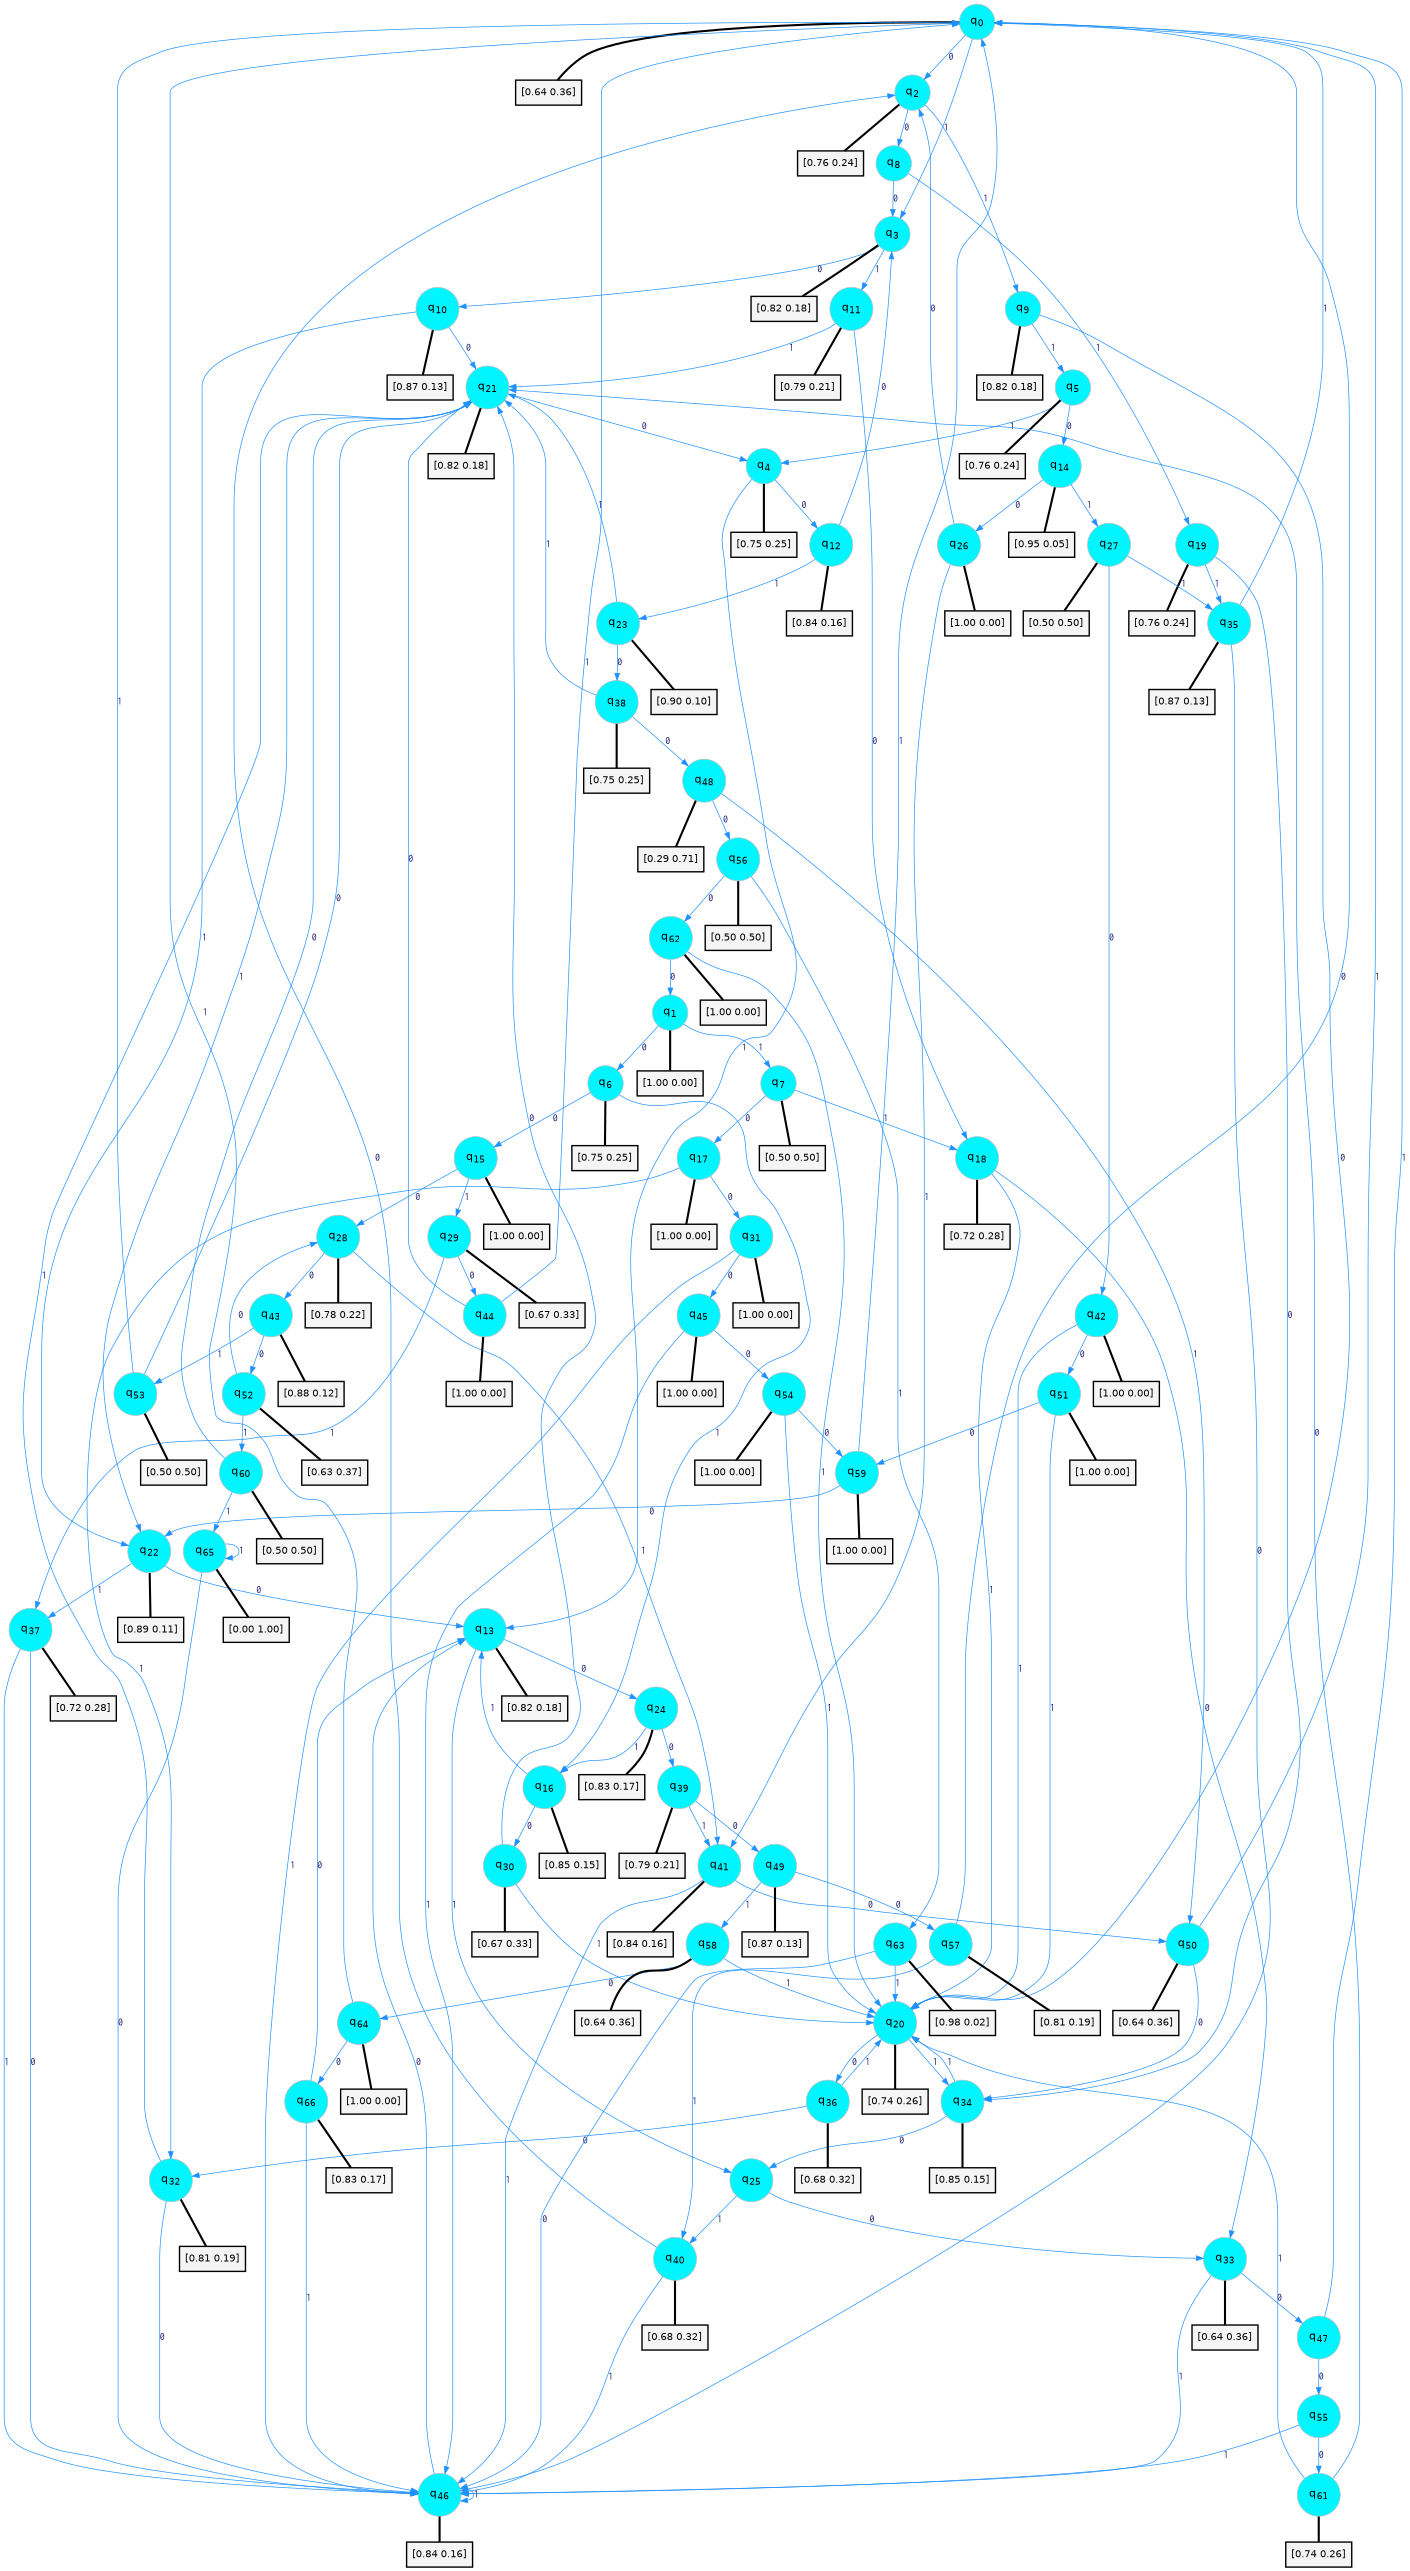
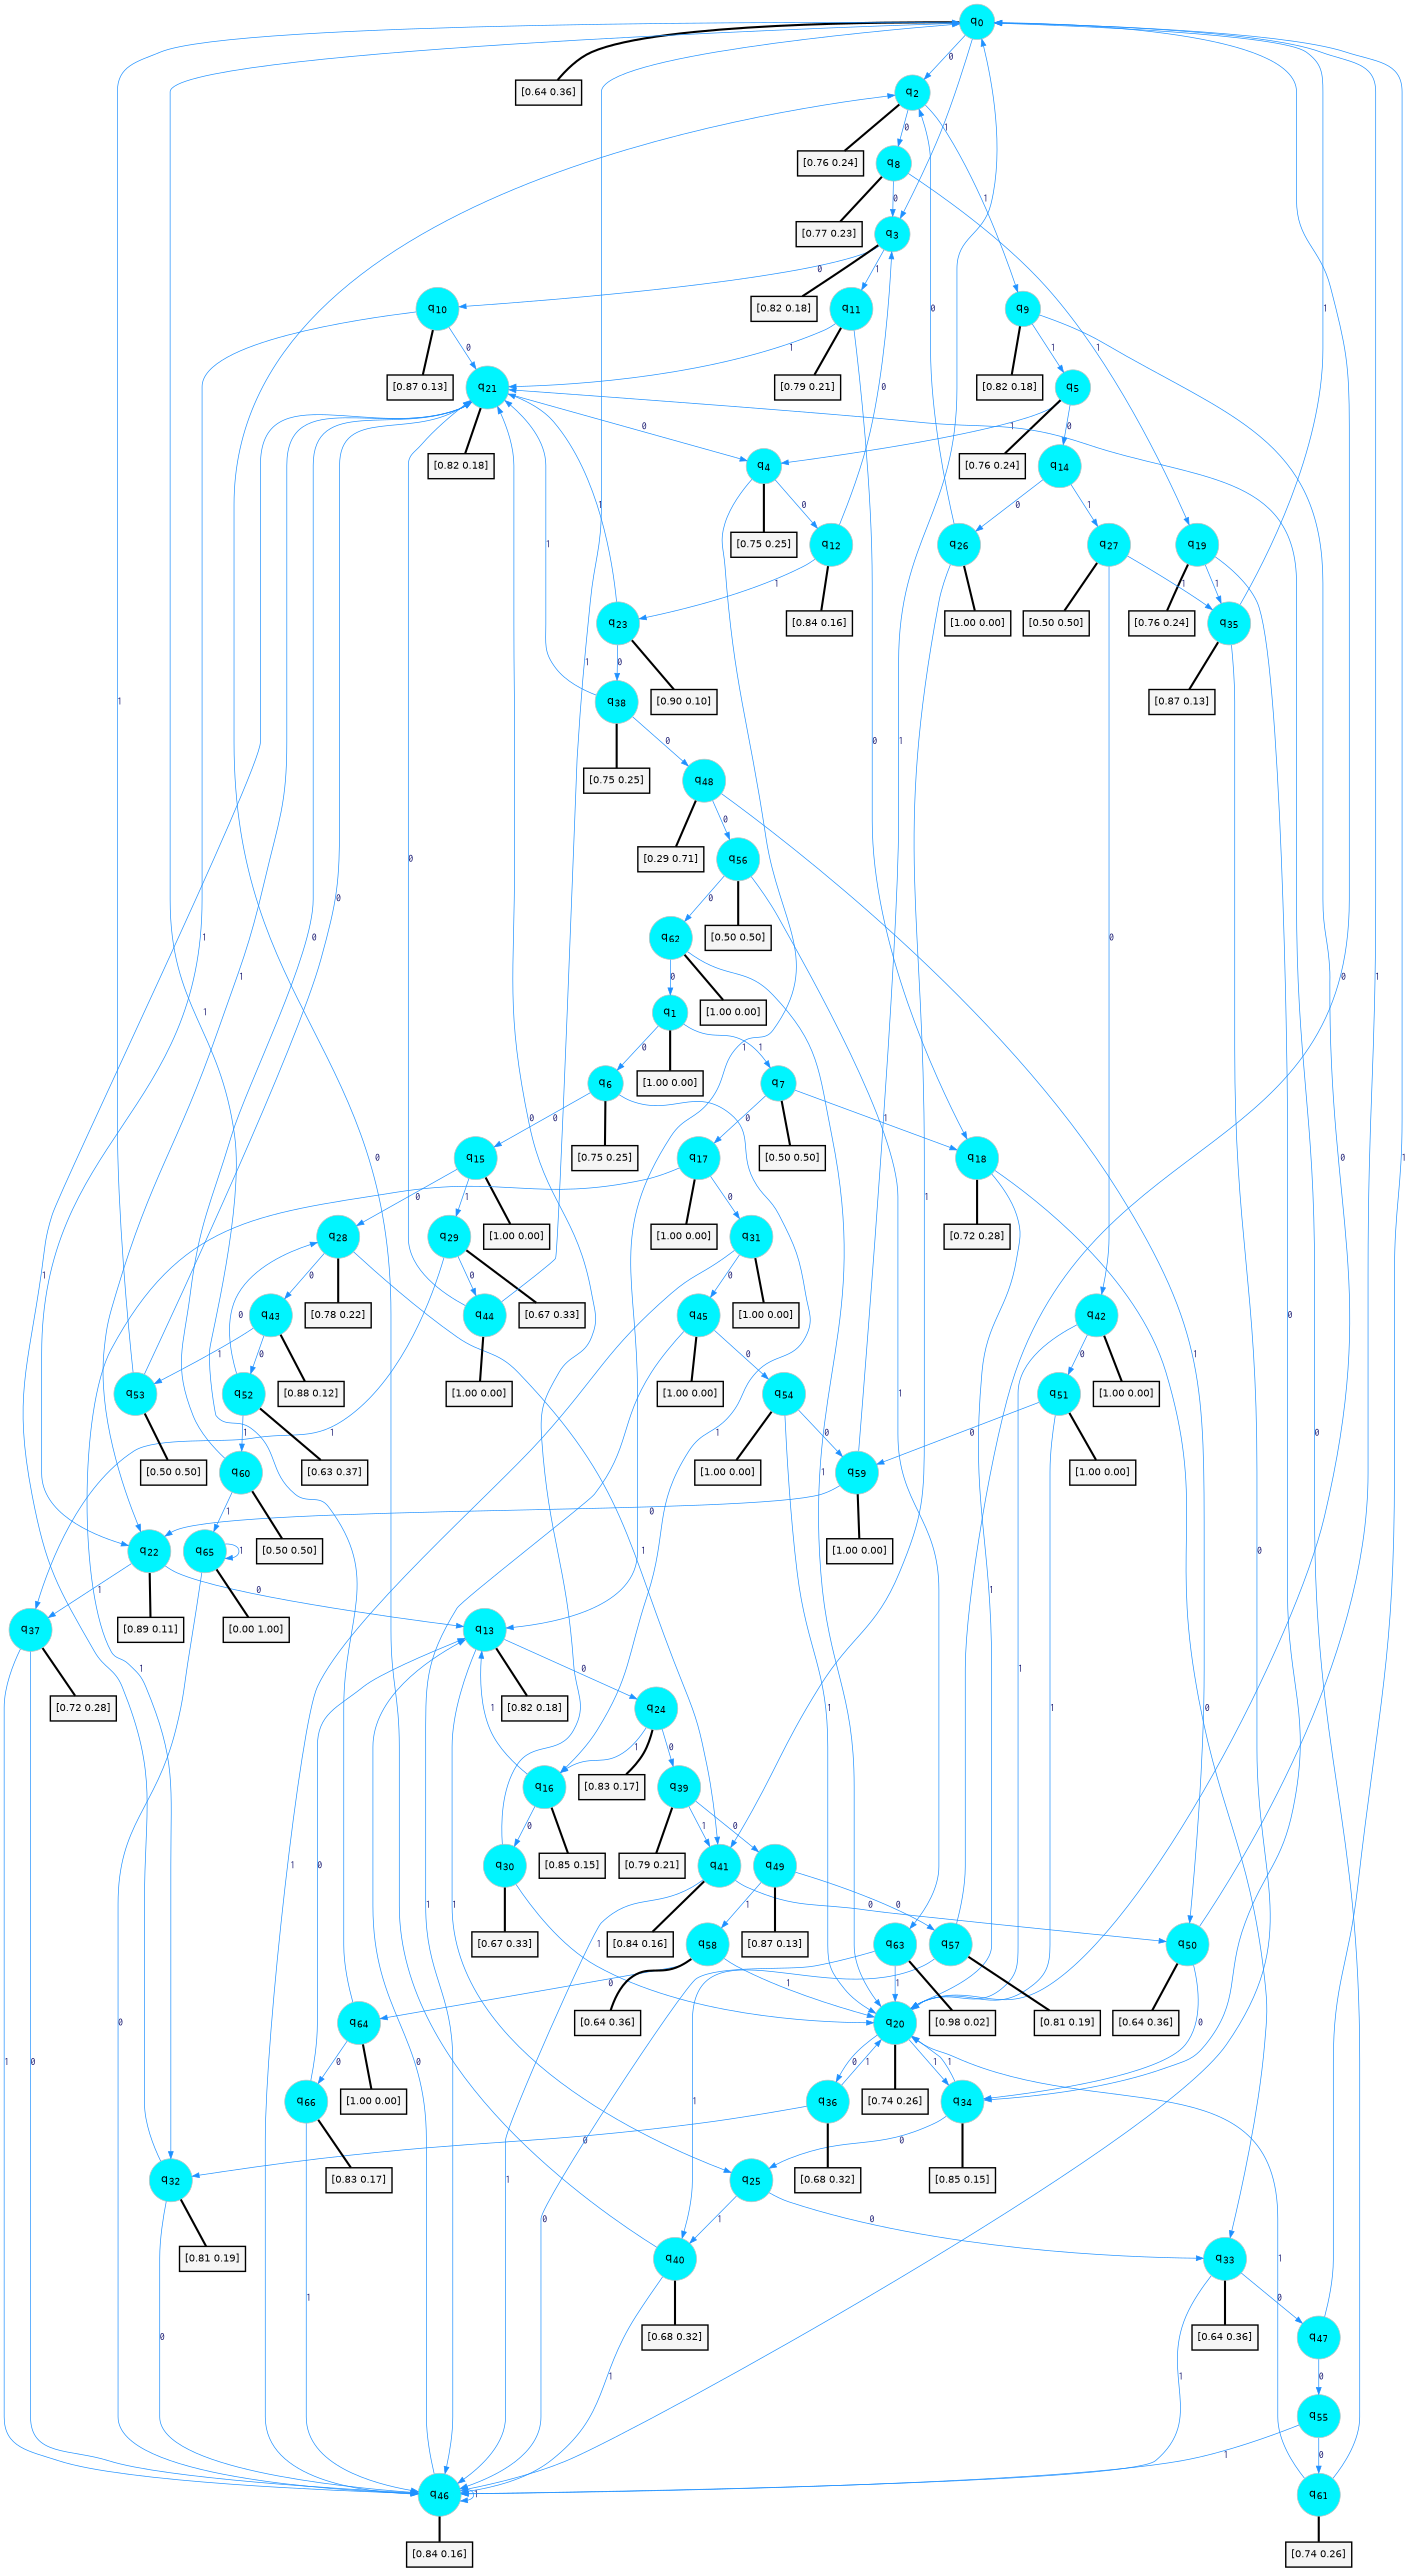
none -> (829, 234)
(1042, 545) -> none
